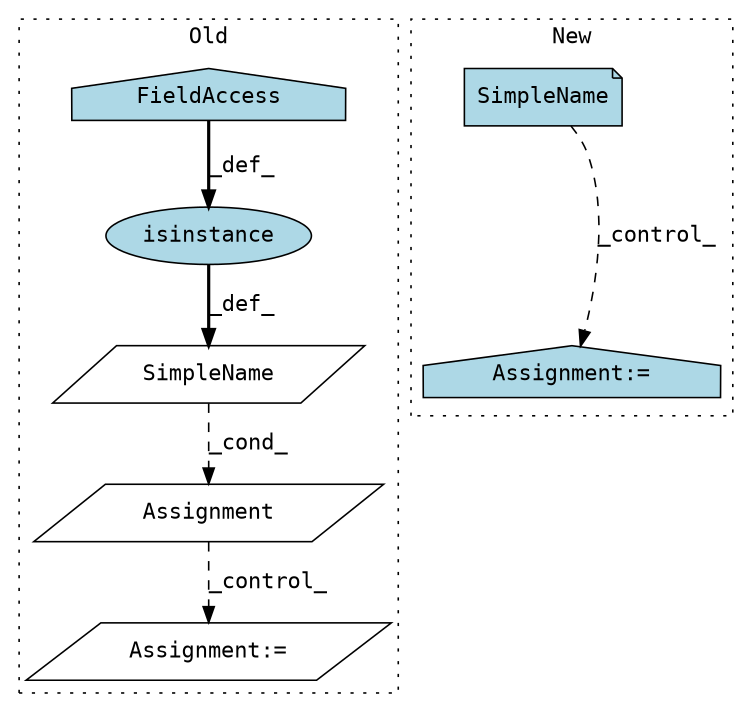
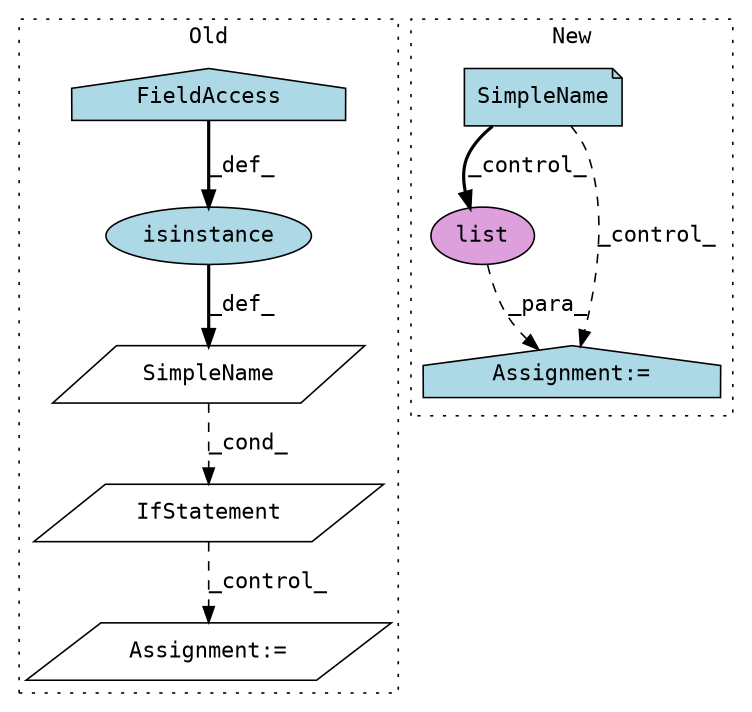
none -> (483, 236)
(209, 513) -> (209, 513)
